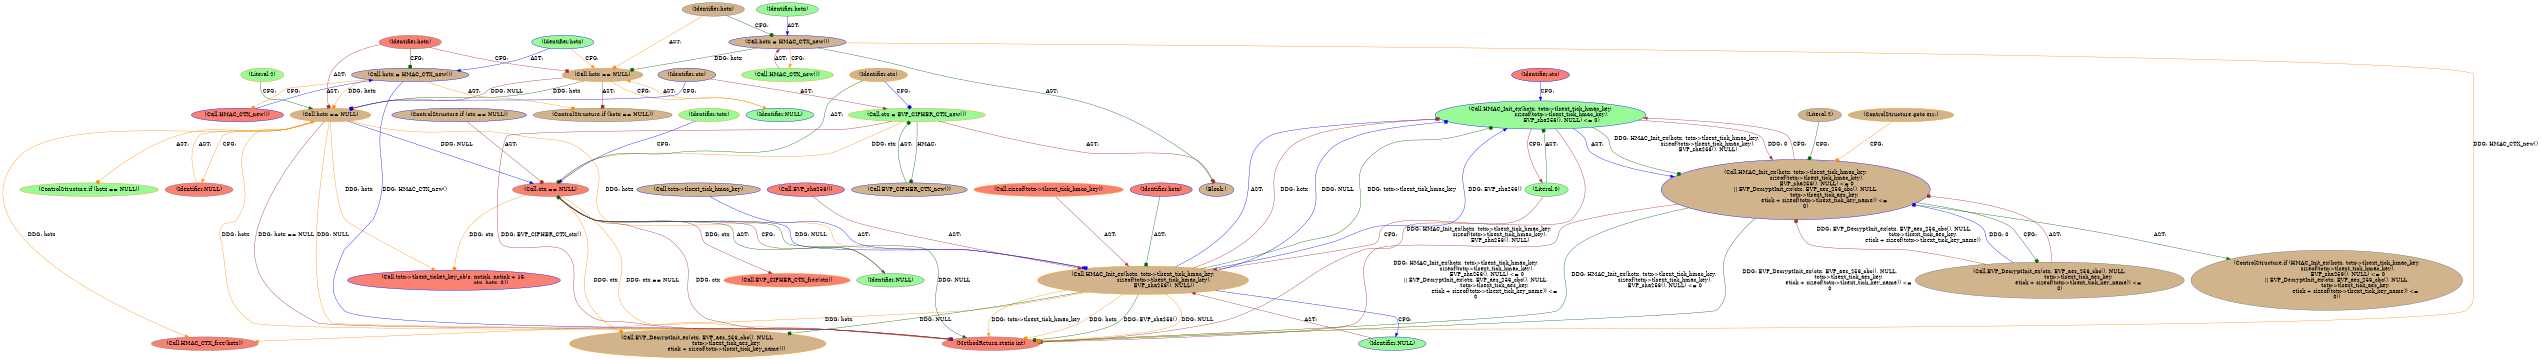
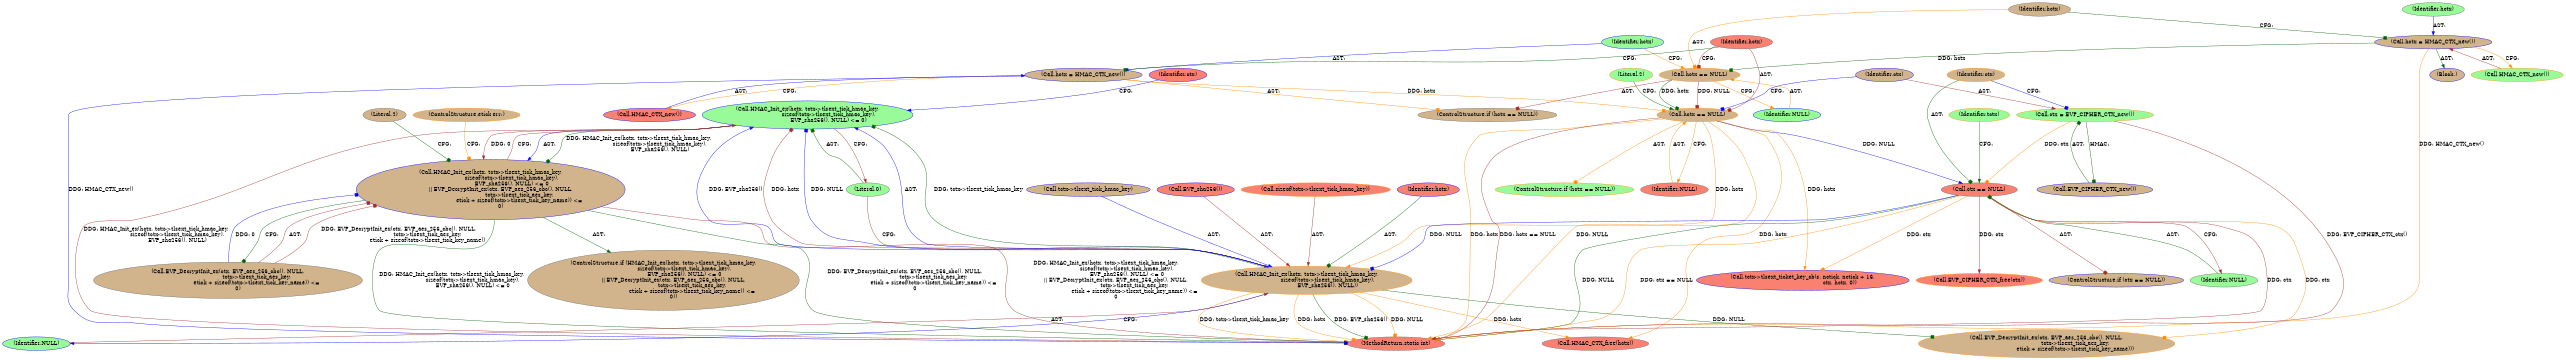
(1901, 115) -> (467, 115)
(626, 146) -> (1979, 150)
(1079, 152) -> none
(505, 153) -> (2046, 234)
